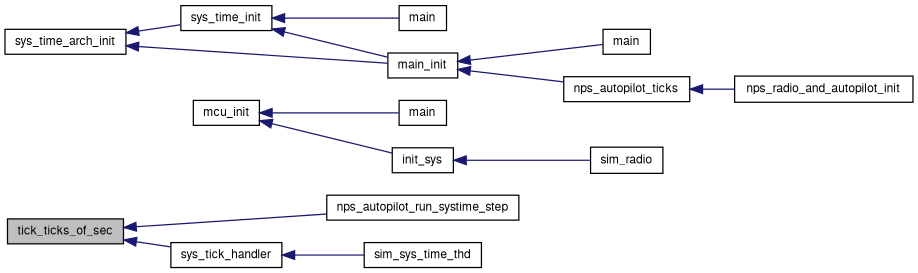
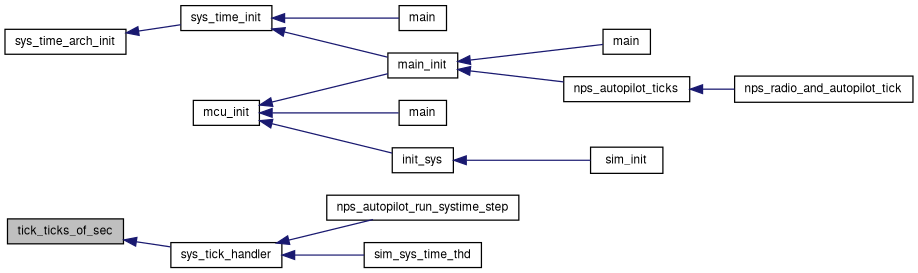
(263, 55) -> (330, 88)
(824, 89) -> (824, 89)
(627, 160) -> (627, 160)
(231, 220) -> (331, 230)
